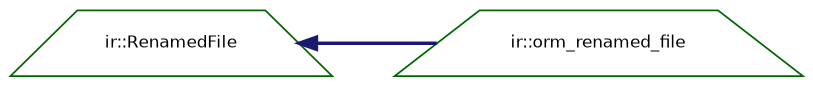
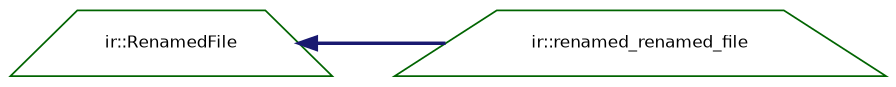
(599, 43) -> (640, 43)
